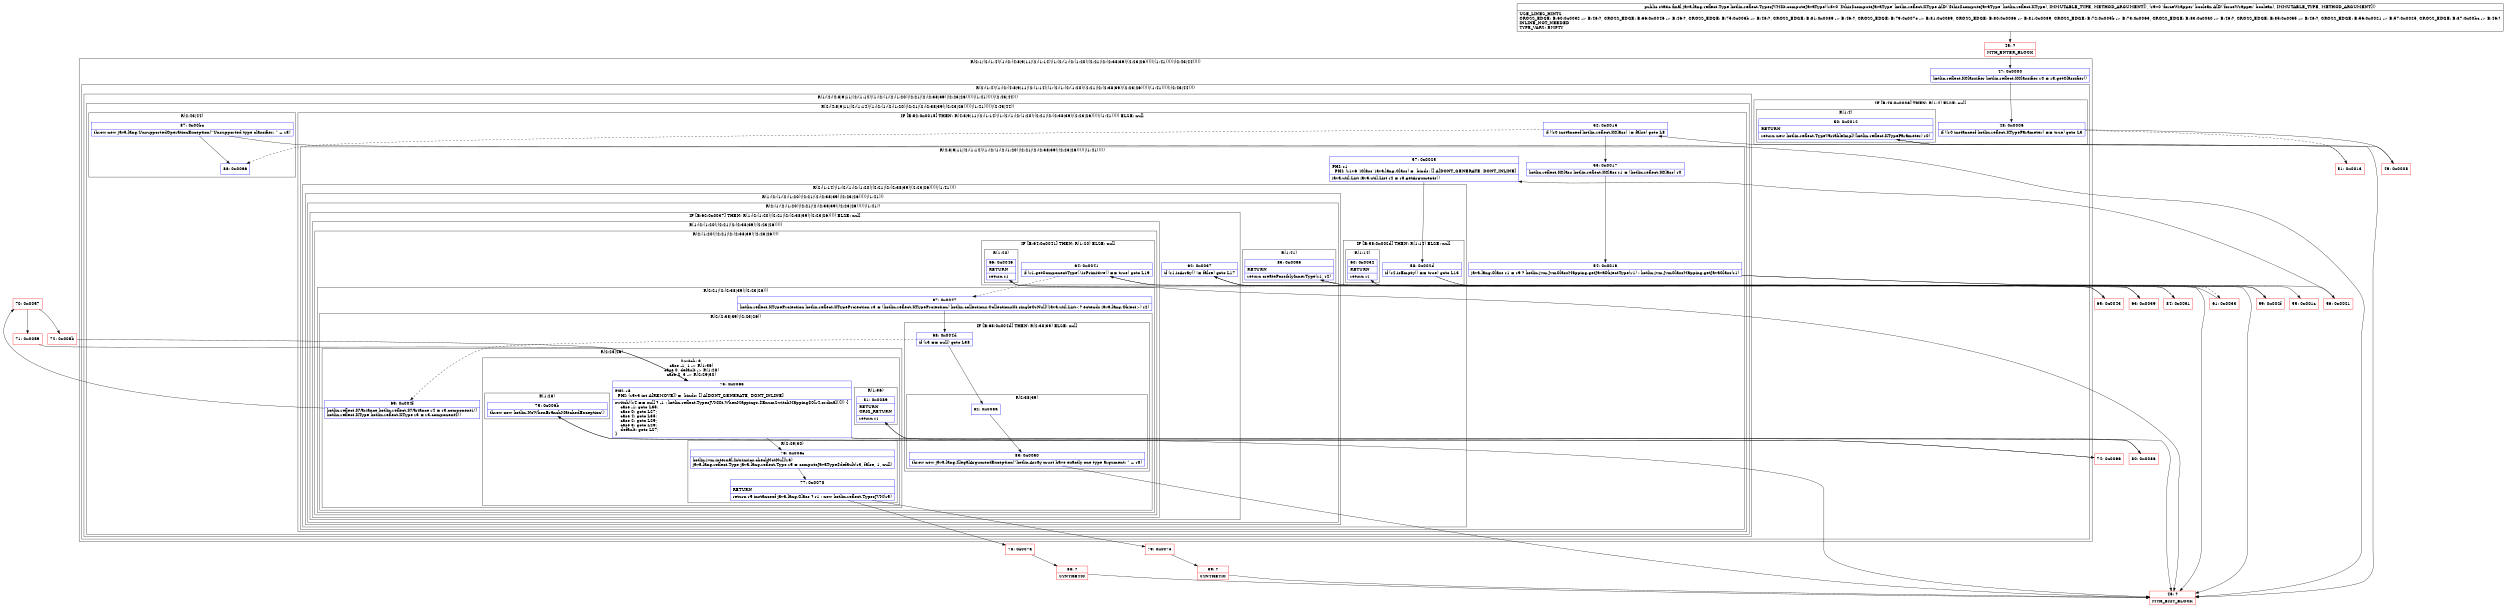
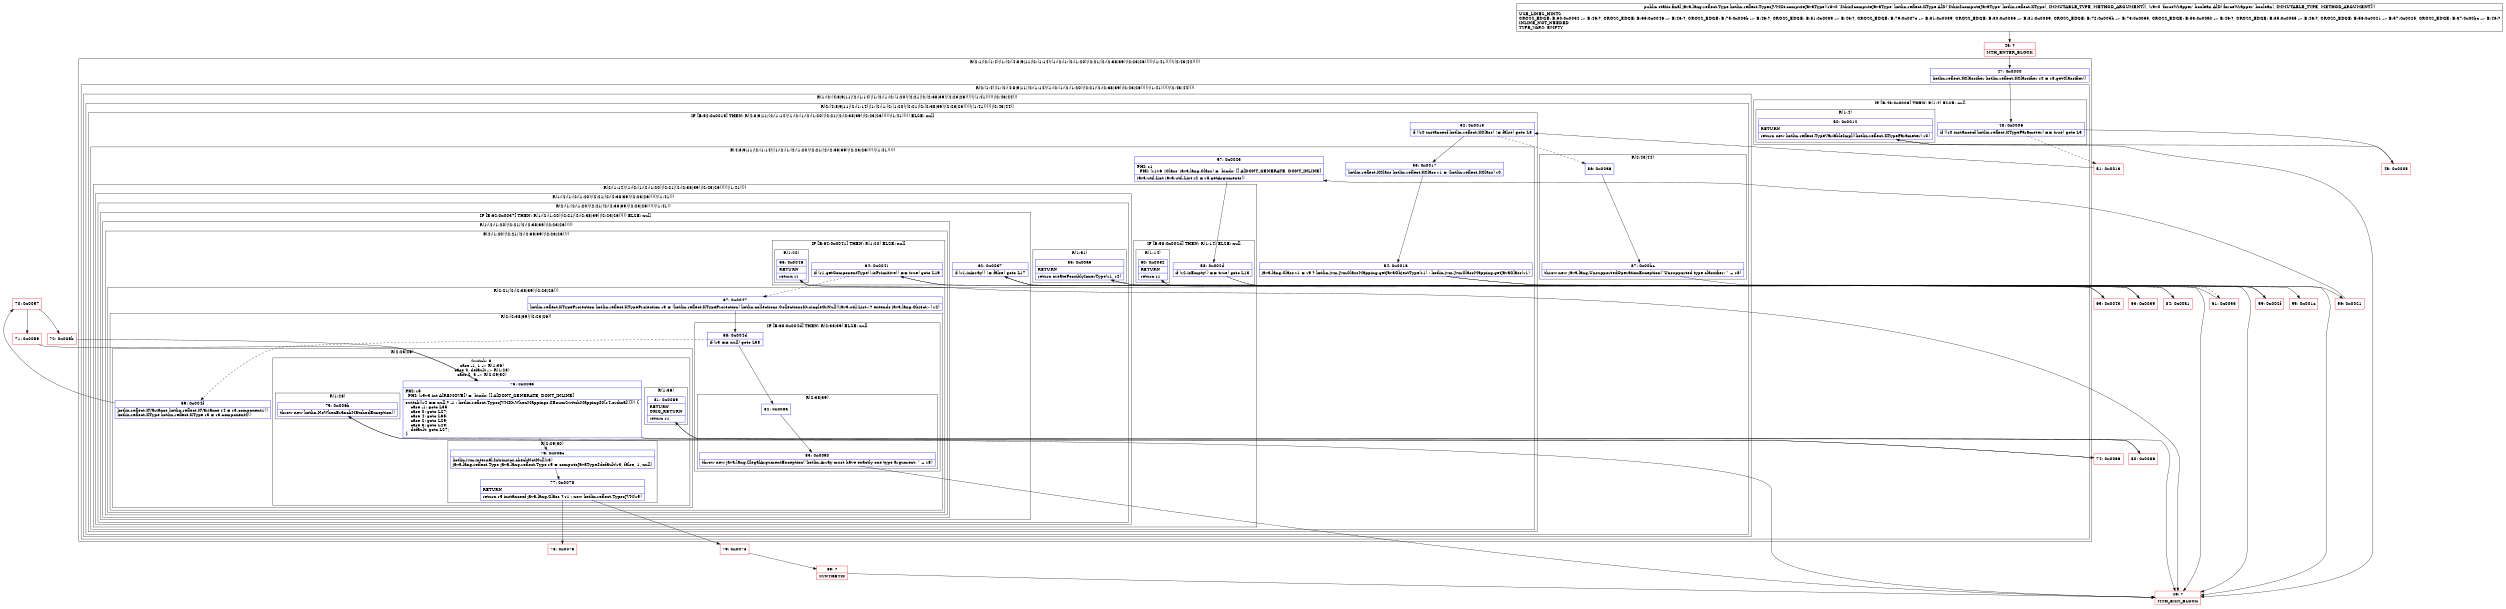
(213, 149) -> (1620, 217)
(1289, 253) -> (1080, 253)
(1072, 573) -> none
